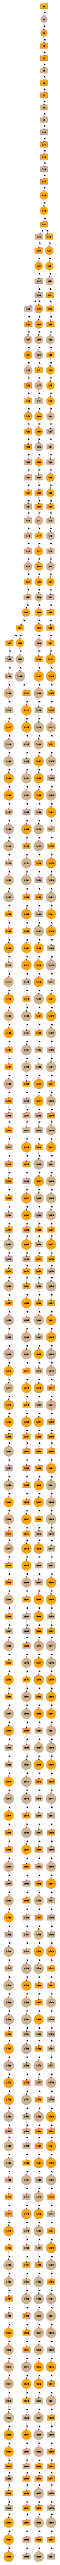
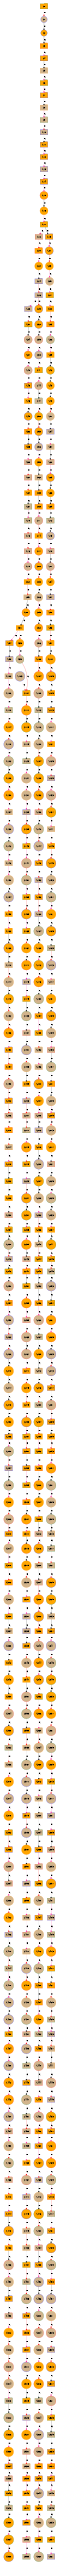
(20, 667) -> (27, 676)
(9, 1646) -> (9, 1646)
